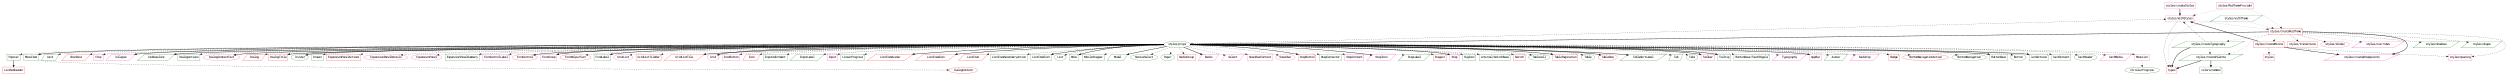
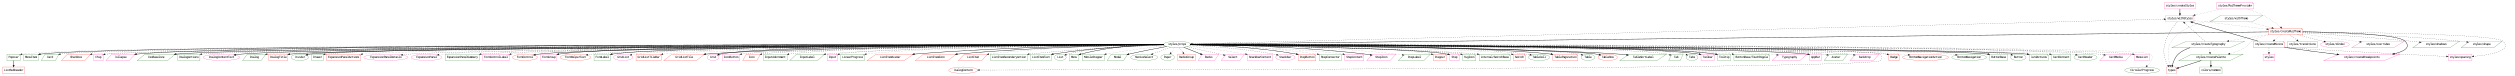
(254, 57) -> (254, 57)
(2142, 63) -> (1678, 46)
(493, 68) -> (1779, 65)
